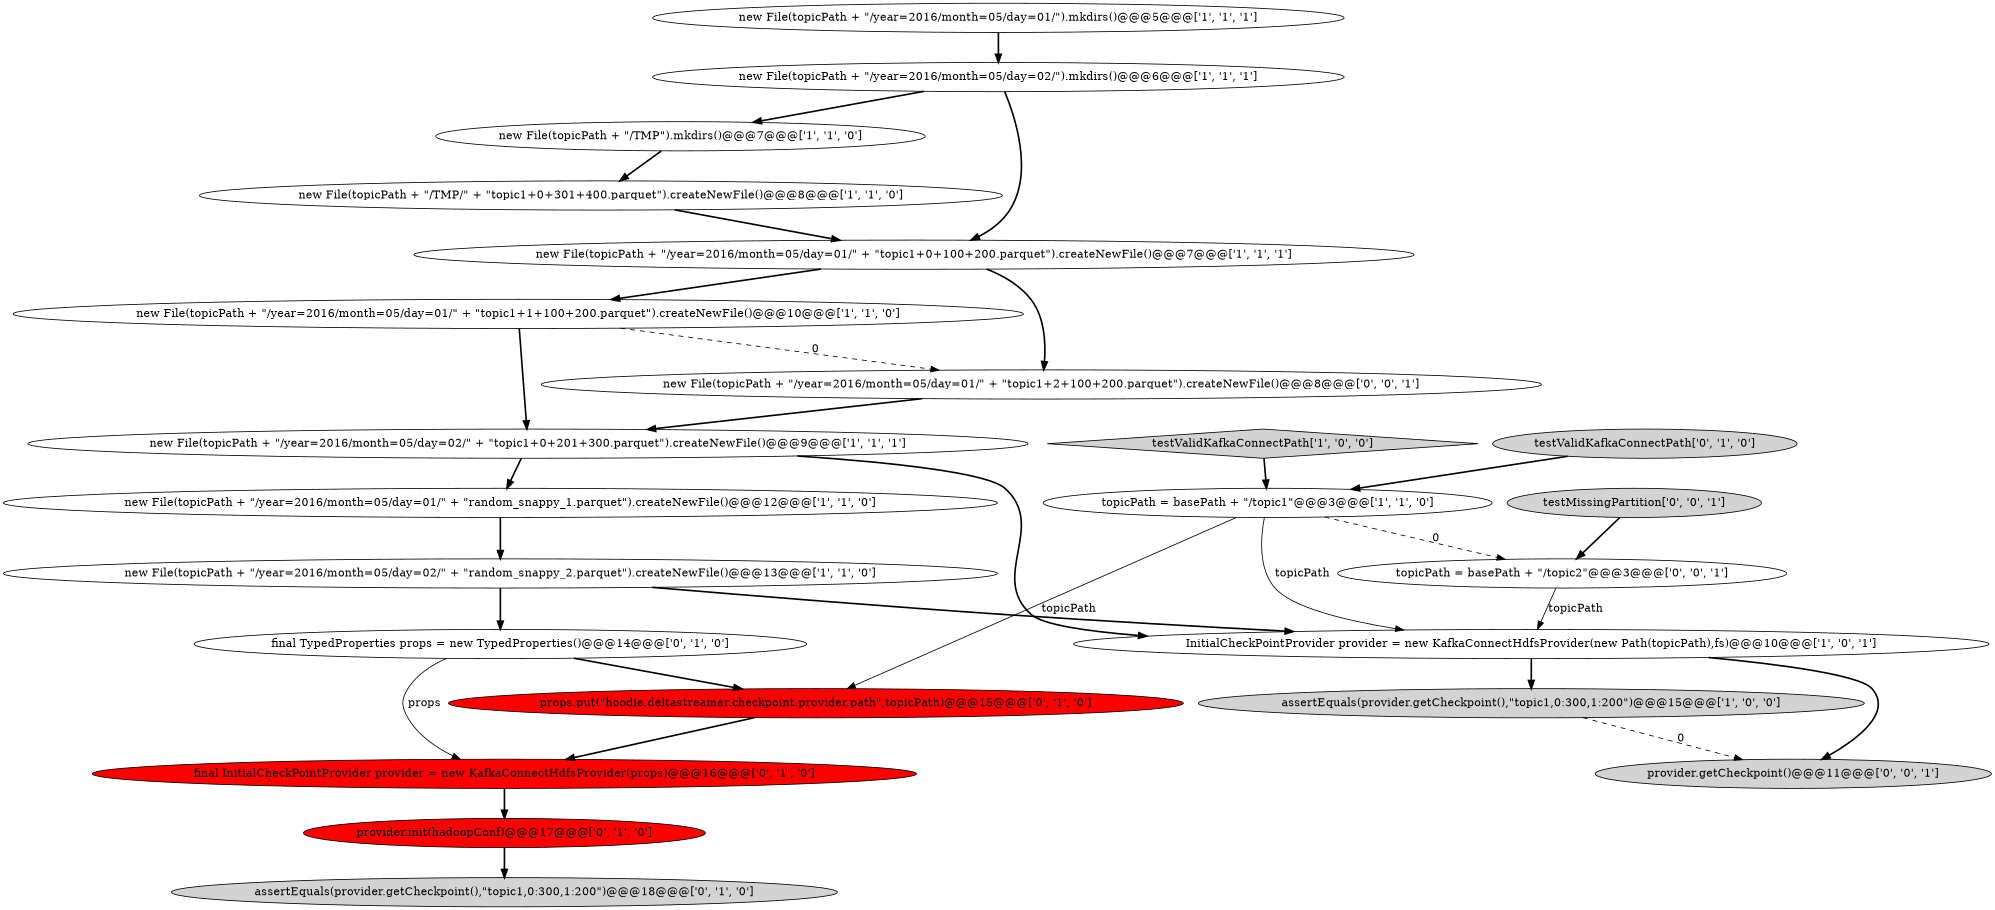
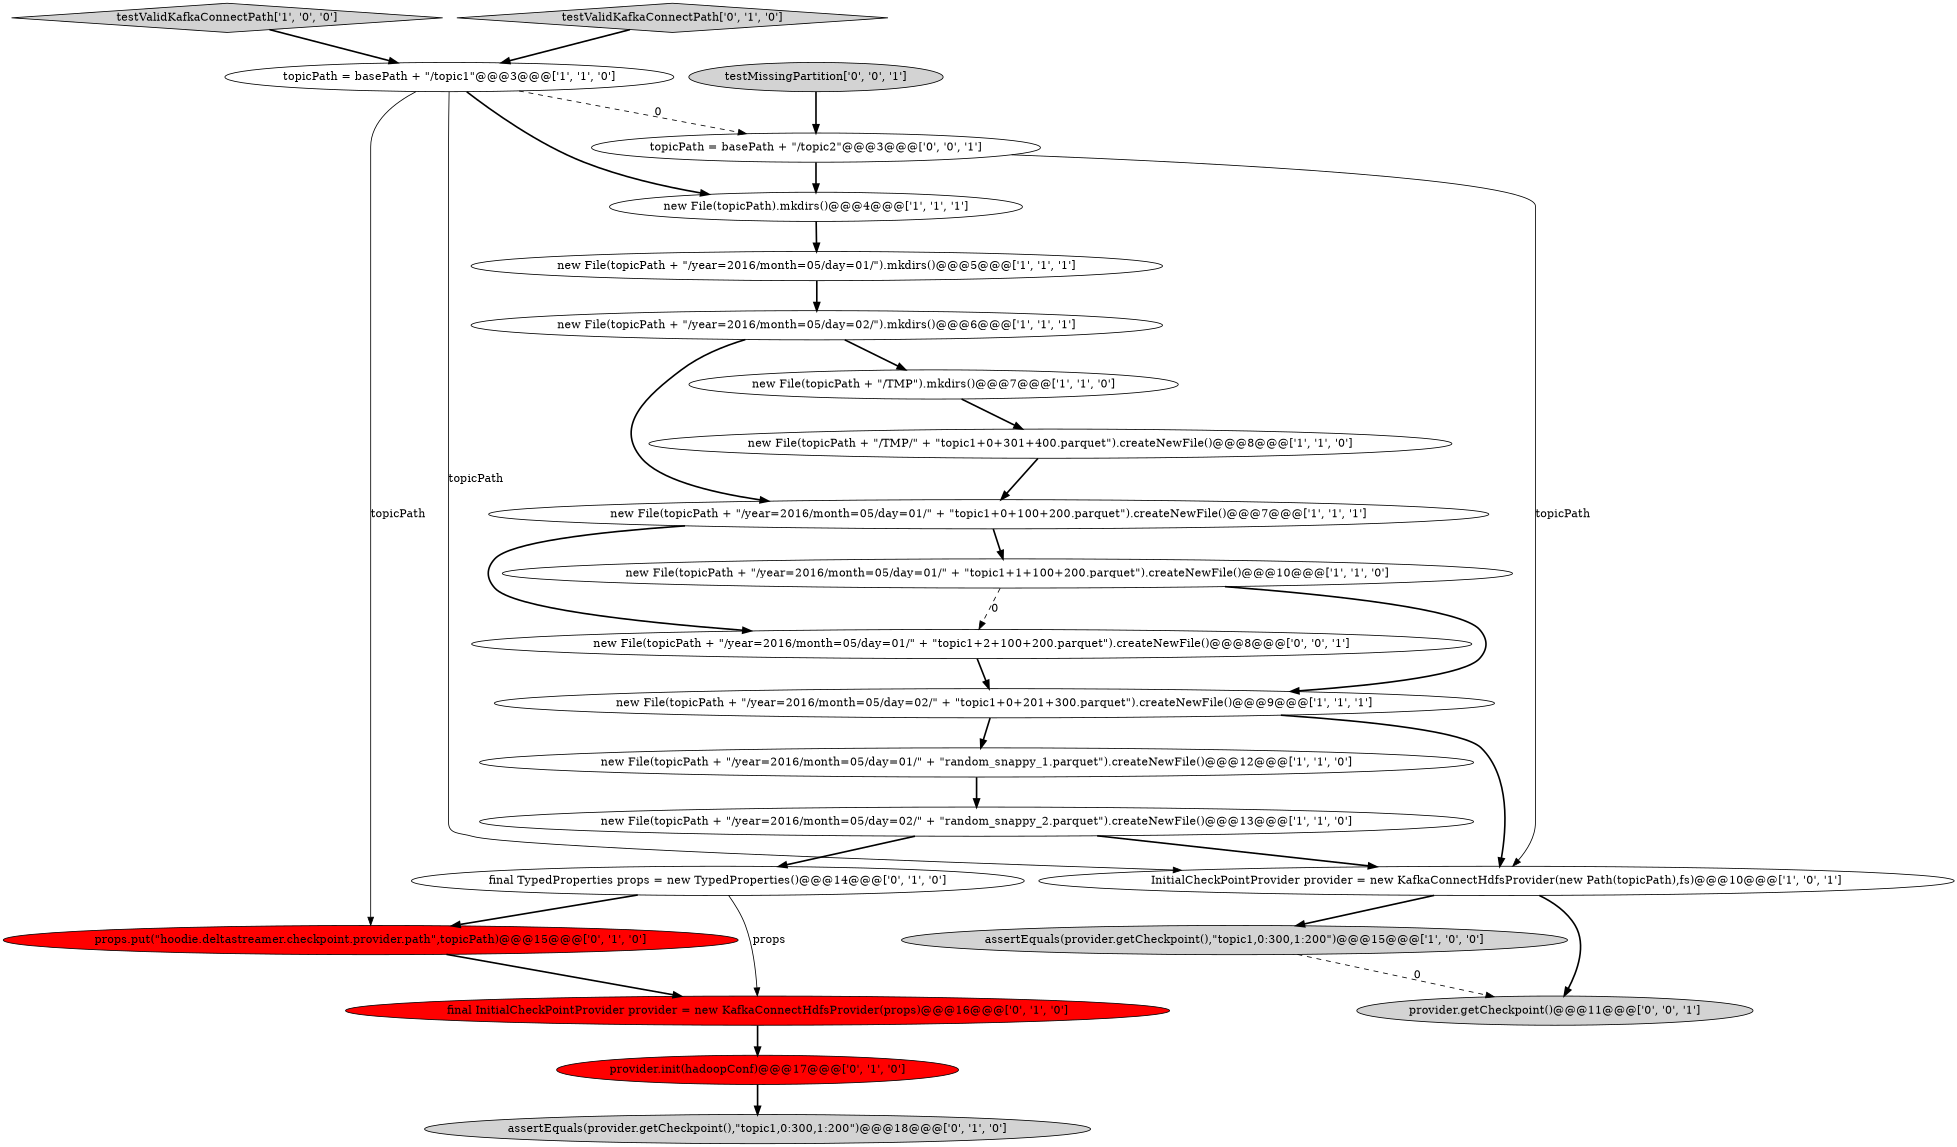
none -> (816, 207)
(1645, 444) -> (672, 18)
